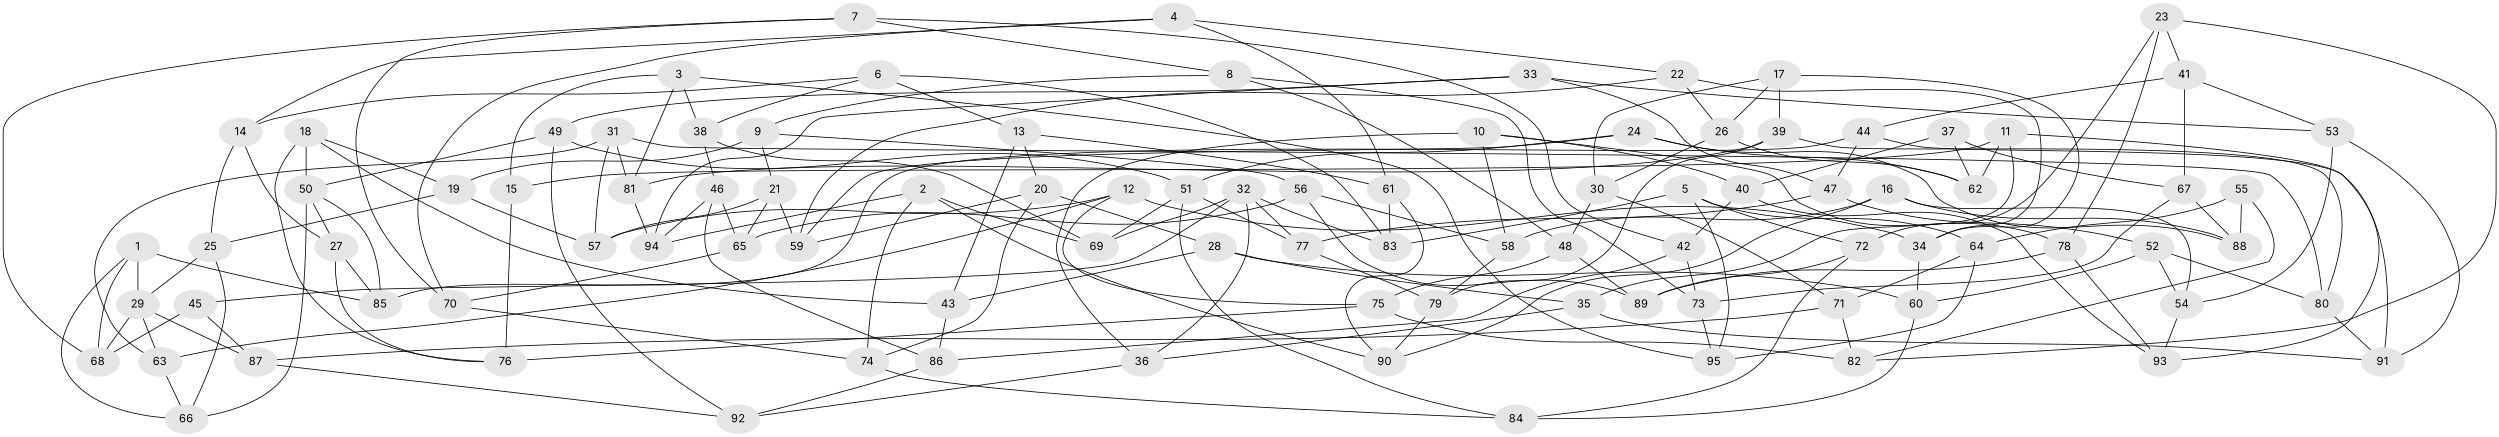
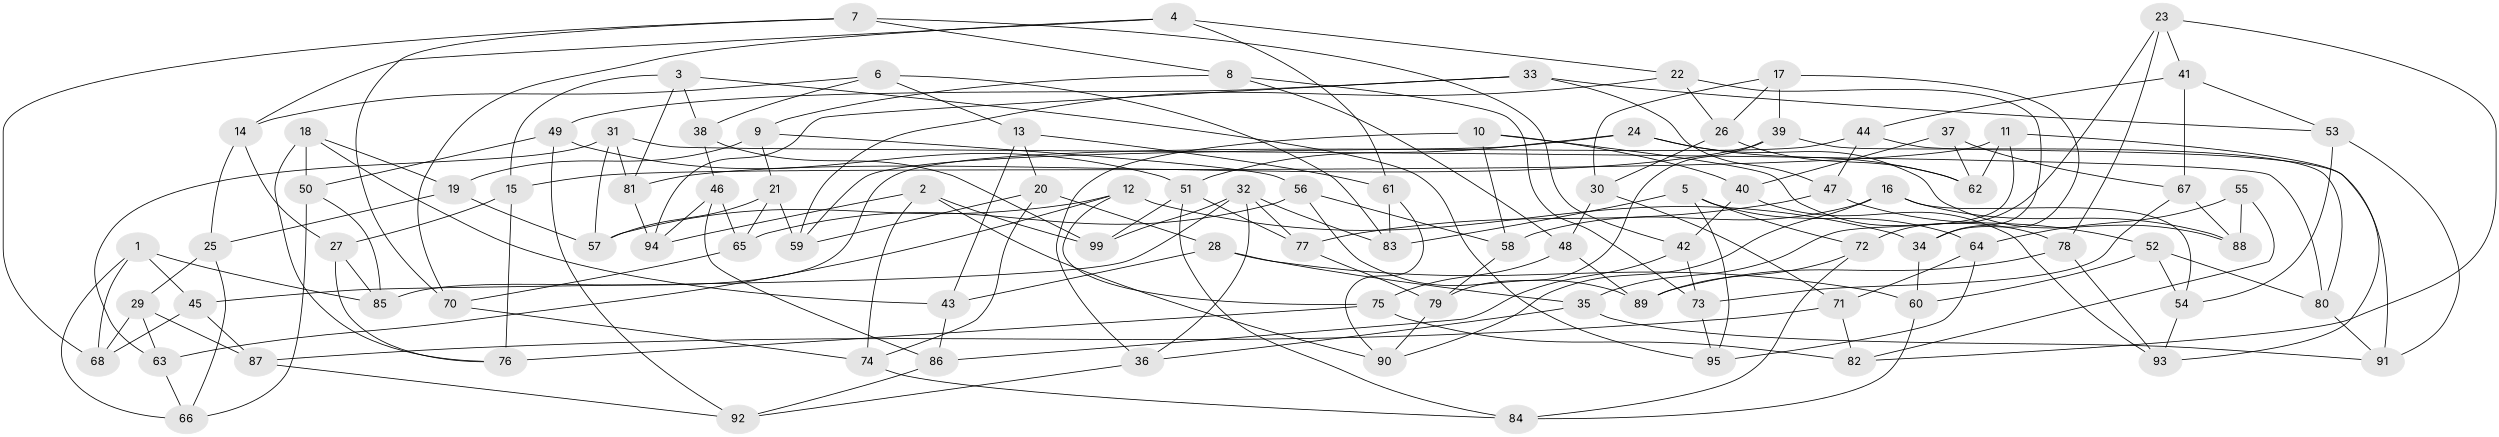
(320, 216) -> (427, 223)
(1097, 247) -> (1097, 247)
(138, 276) -> (166, 275)
